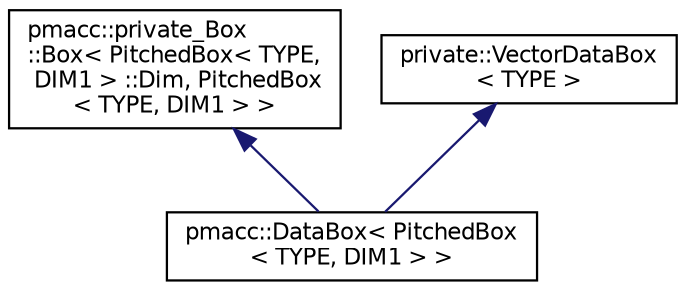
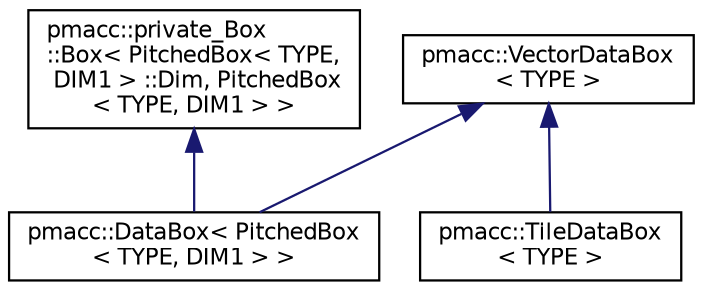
(529, 69) -> (548, 69)
none -> (551, 246)
